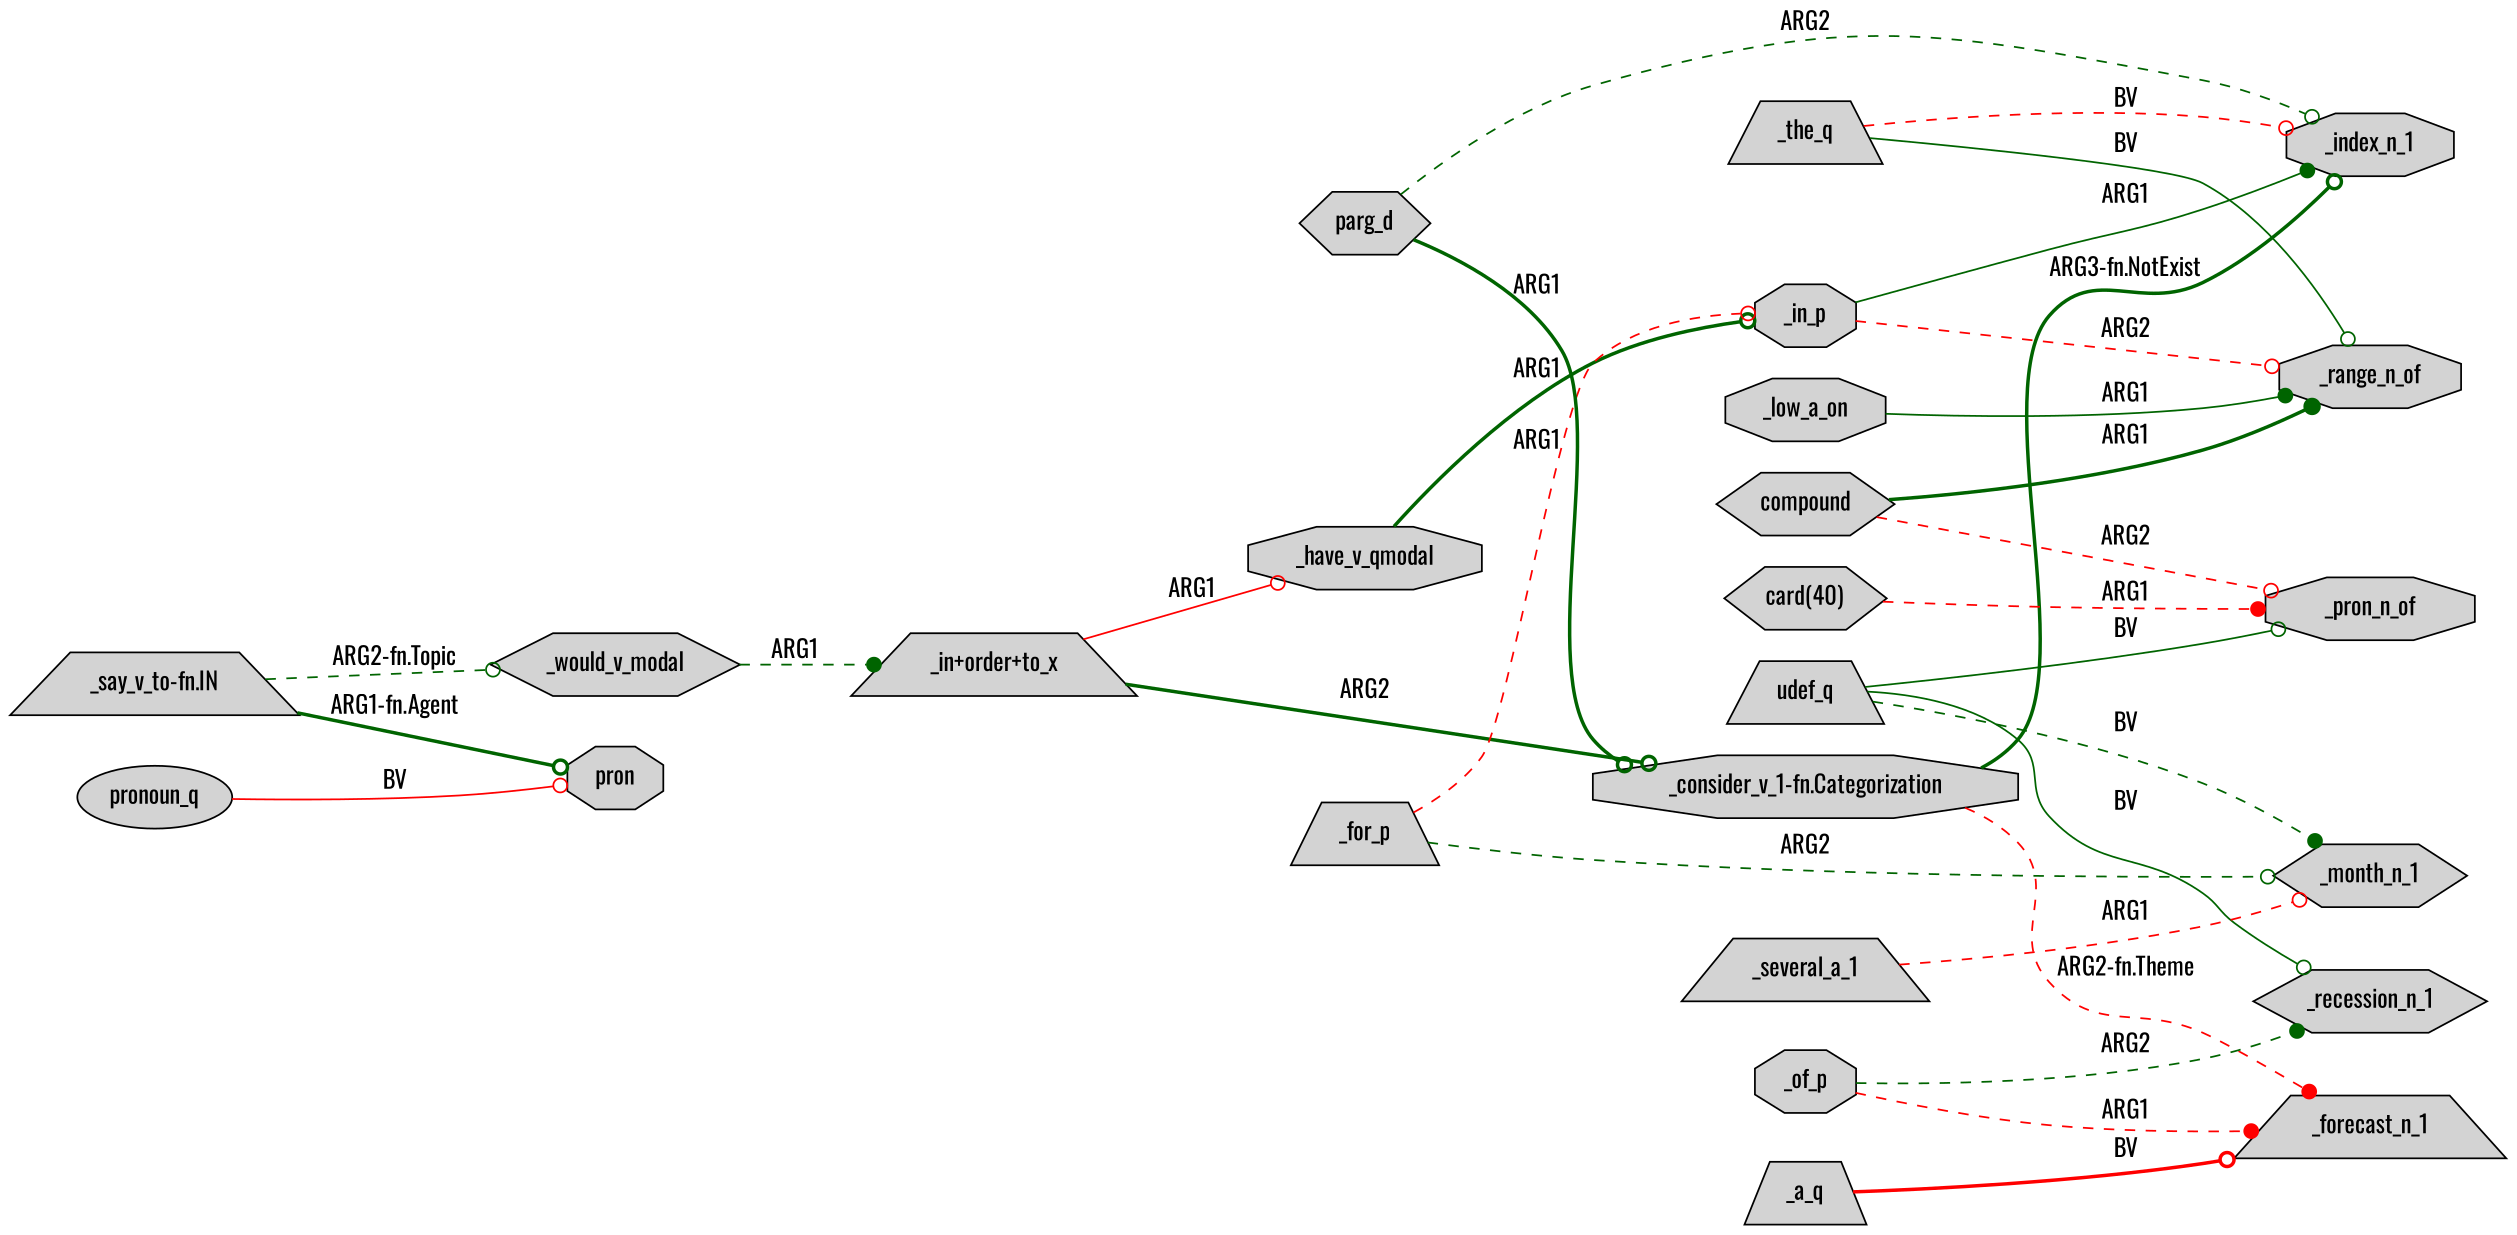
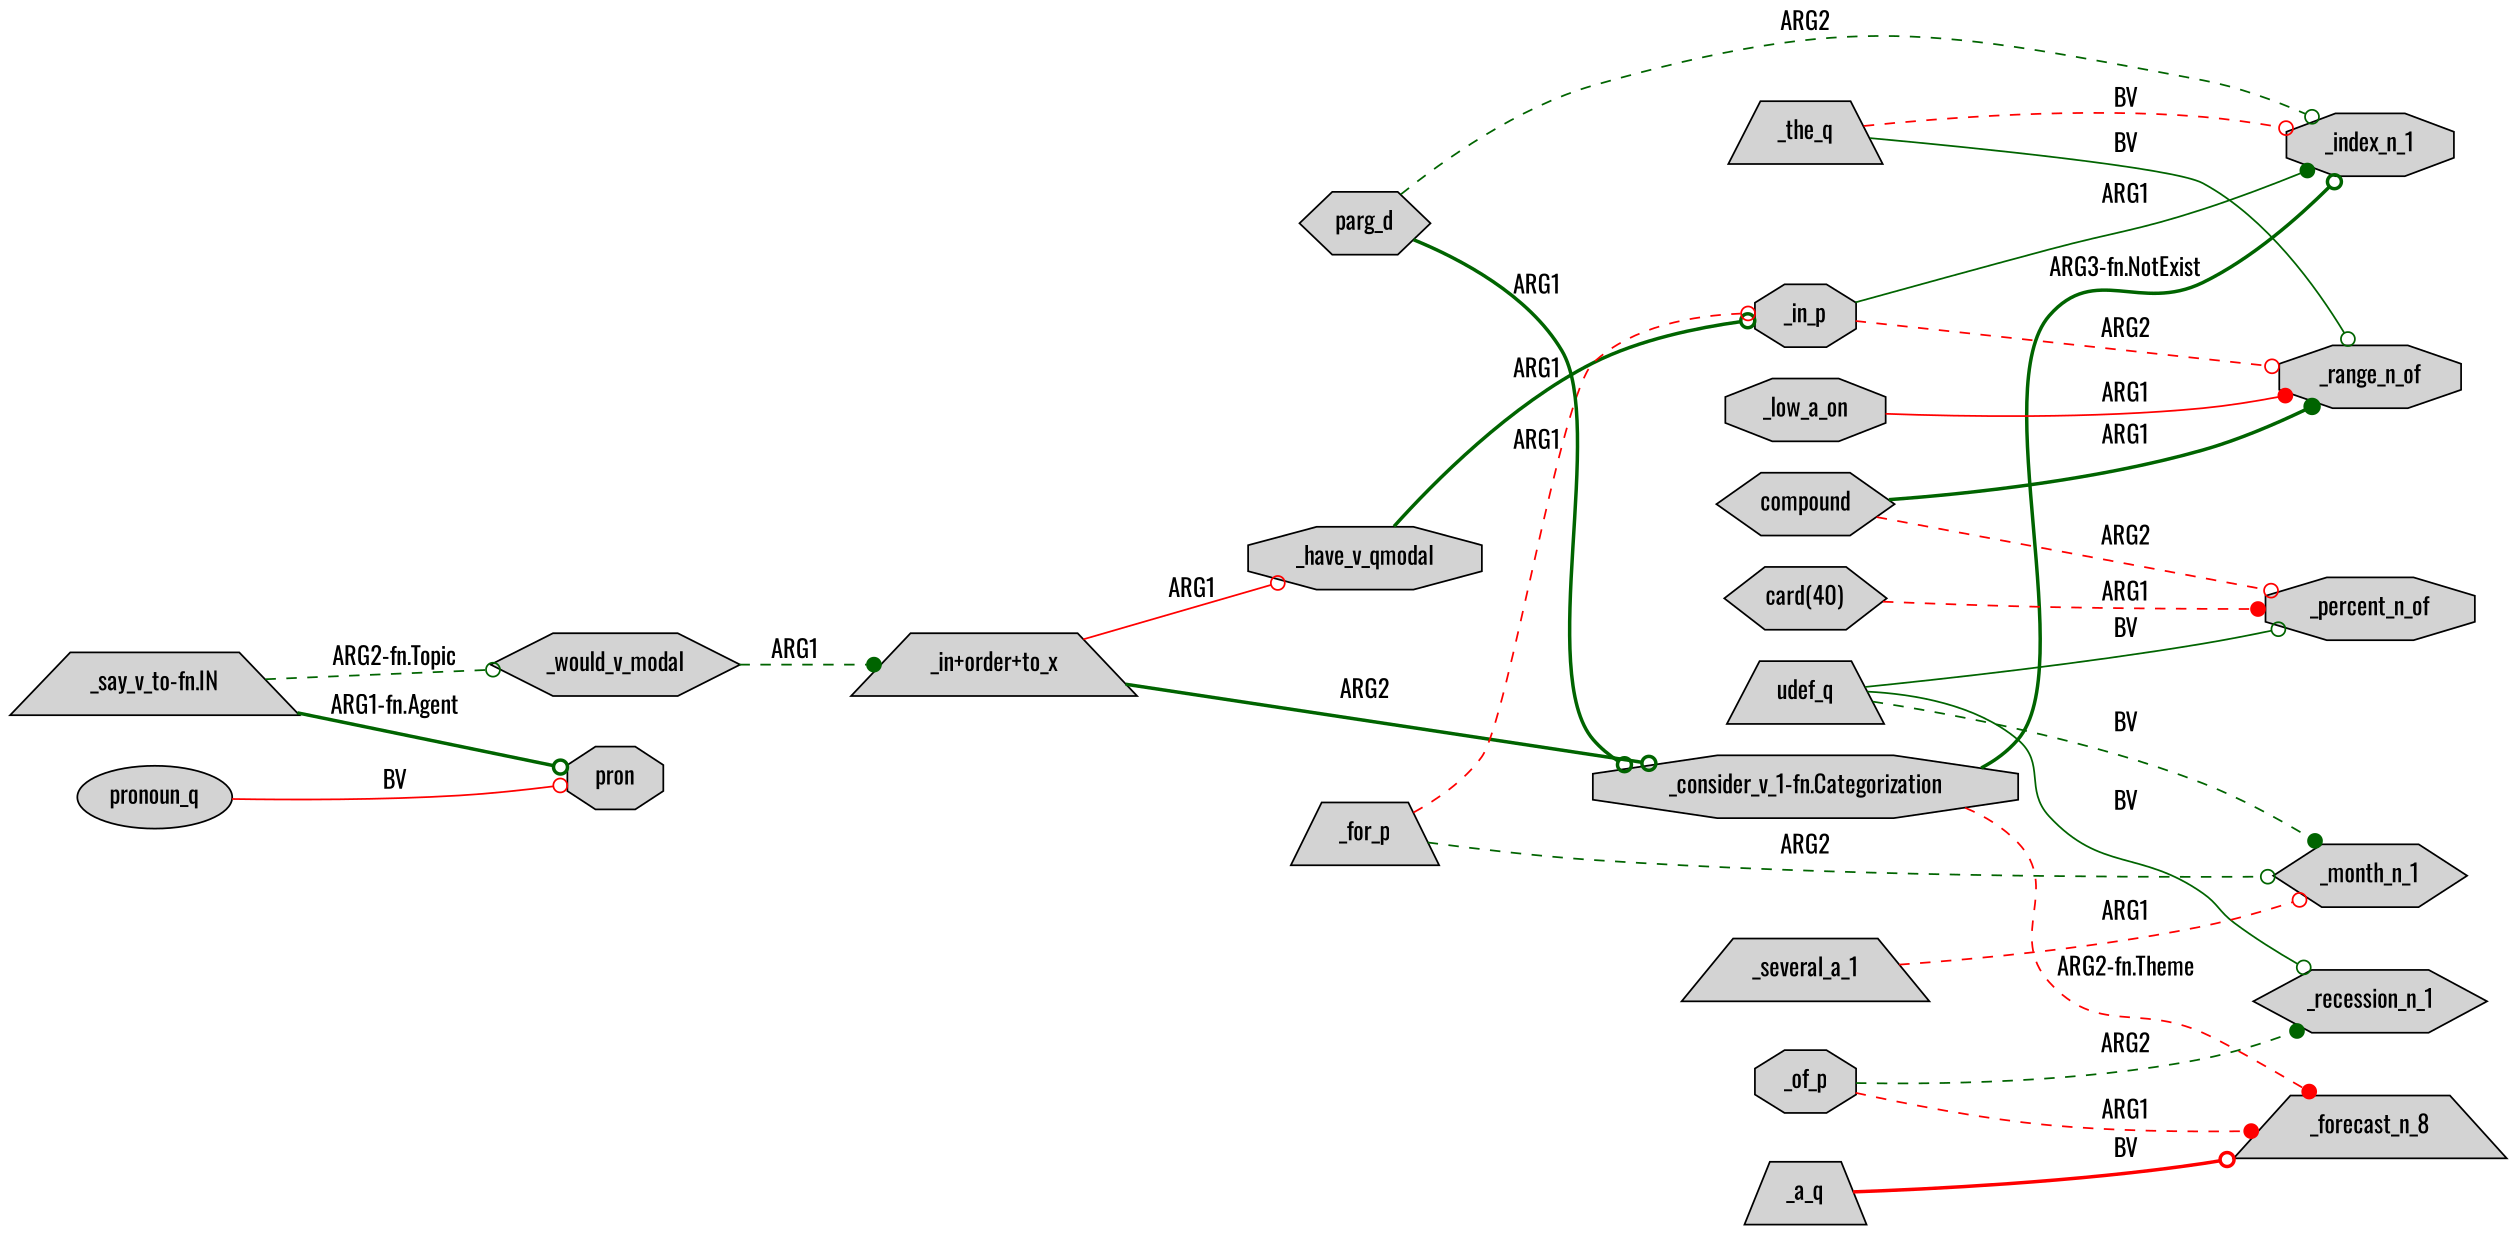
(2082, 415) -> (2082, 415)
(2370, 609) -> (2370, 609)
(2370, 1127) -> (2370, 1127)
